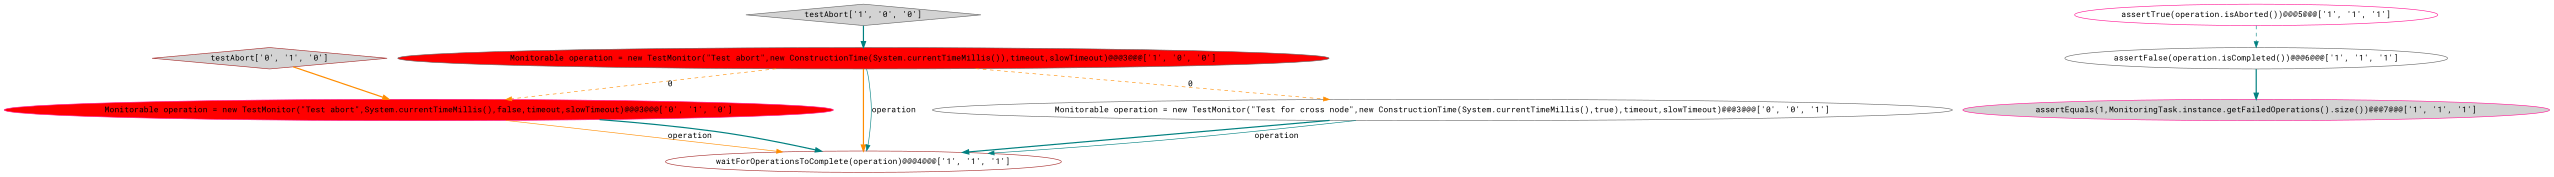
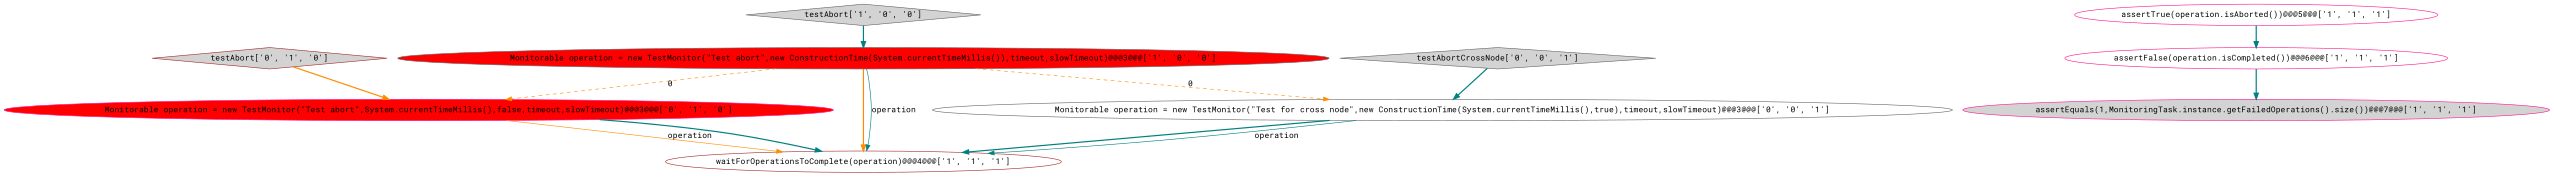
(2256, 34) -> (2256, 34)
none -> (1498, 58)
(2256, 58) -> (2256, 58)
